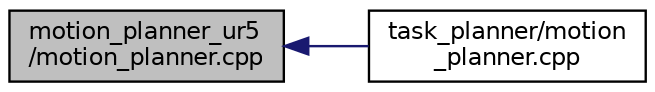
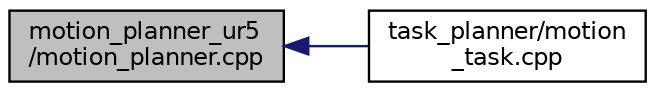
(507, 46) -> (507, 46)
